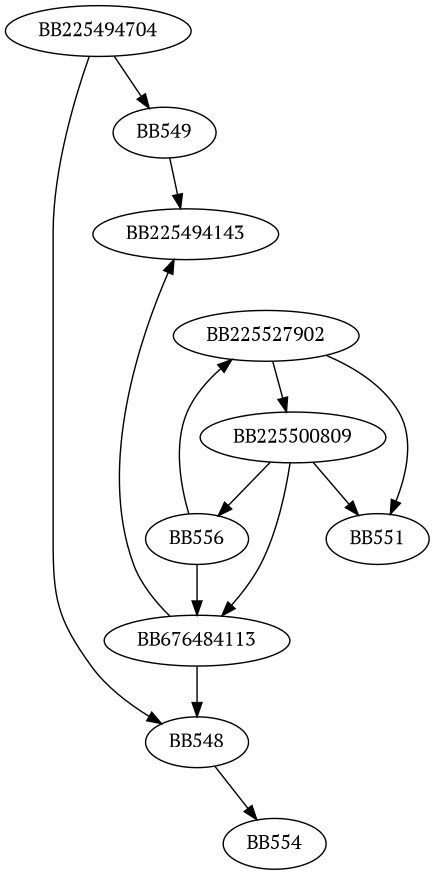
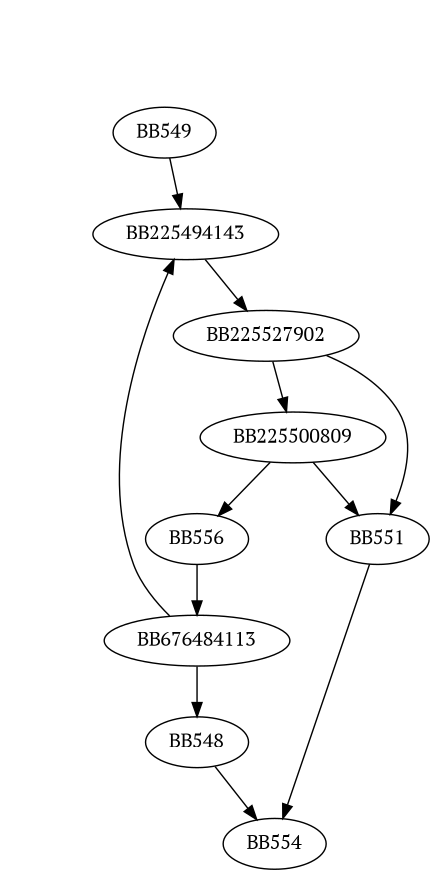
(98, 31) -> none
(181, 435) -> (222, 280)
(272, 539) -> none
none -> (329, 685)
